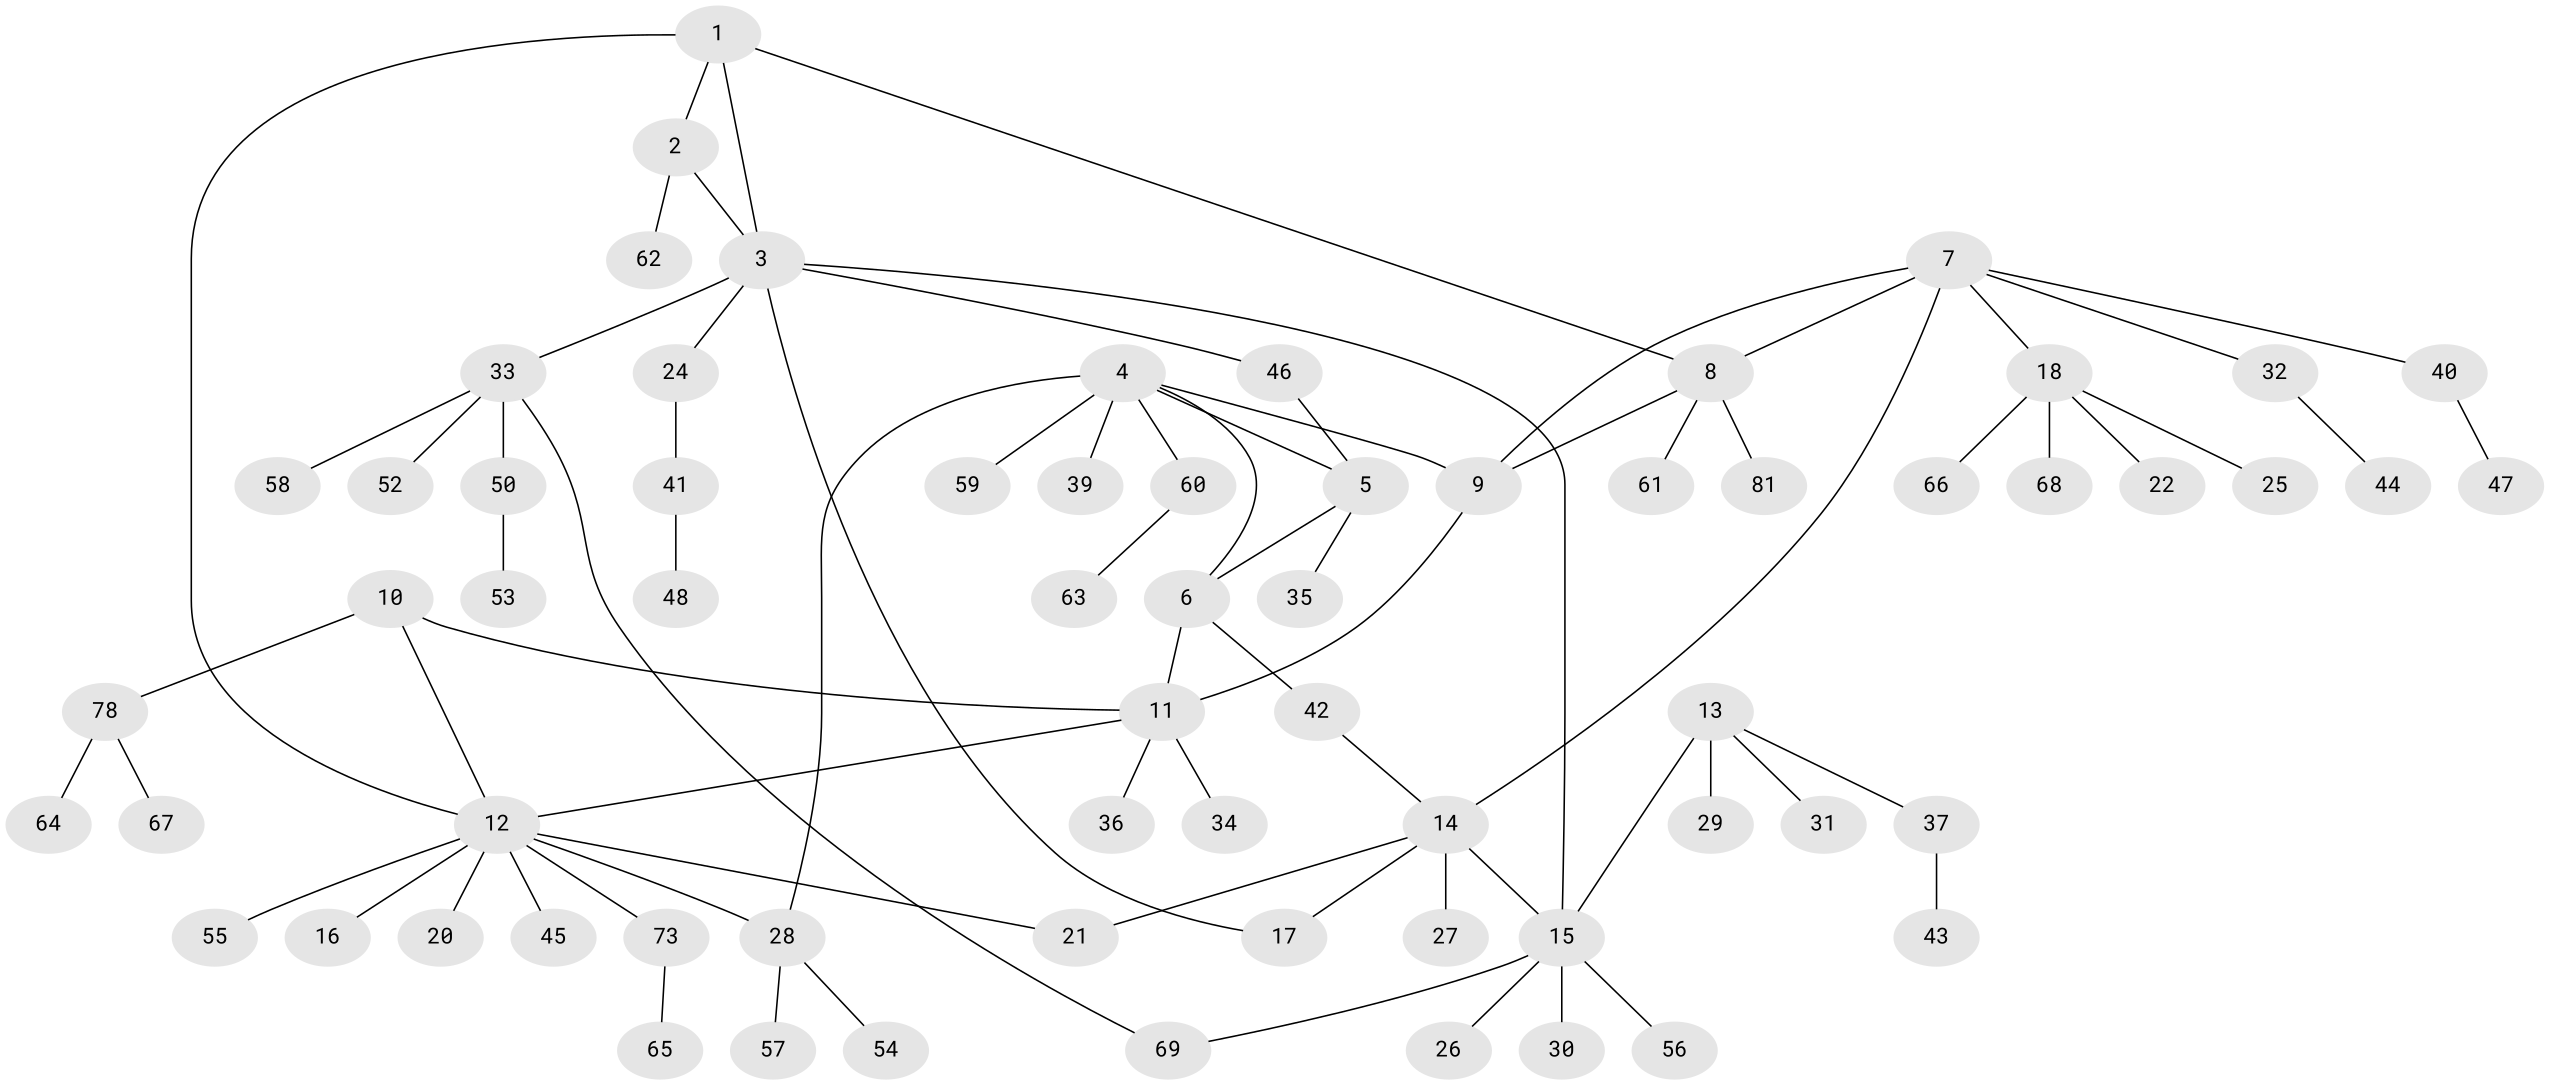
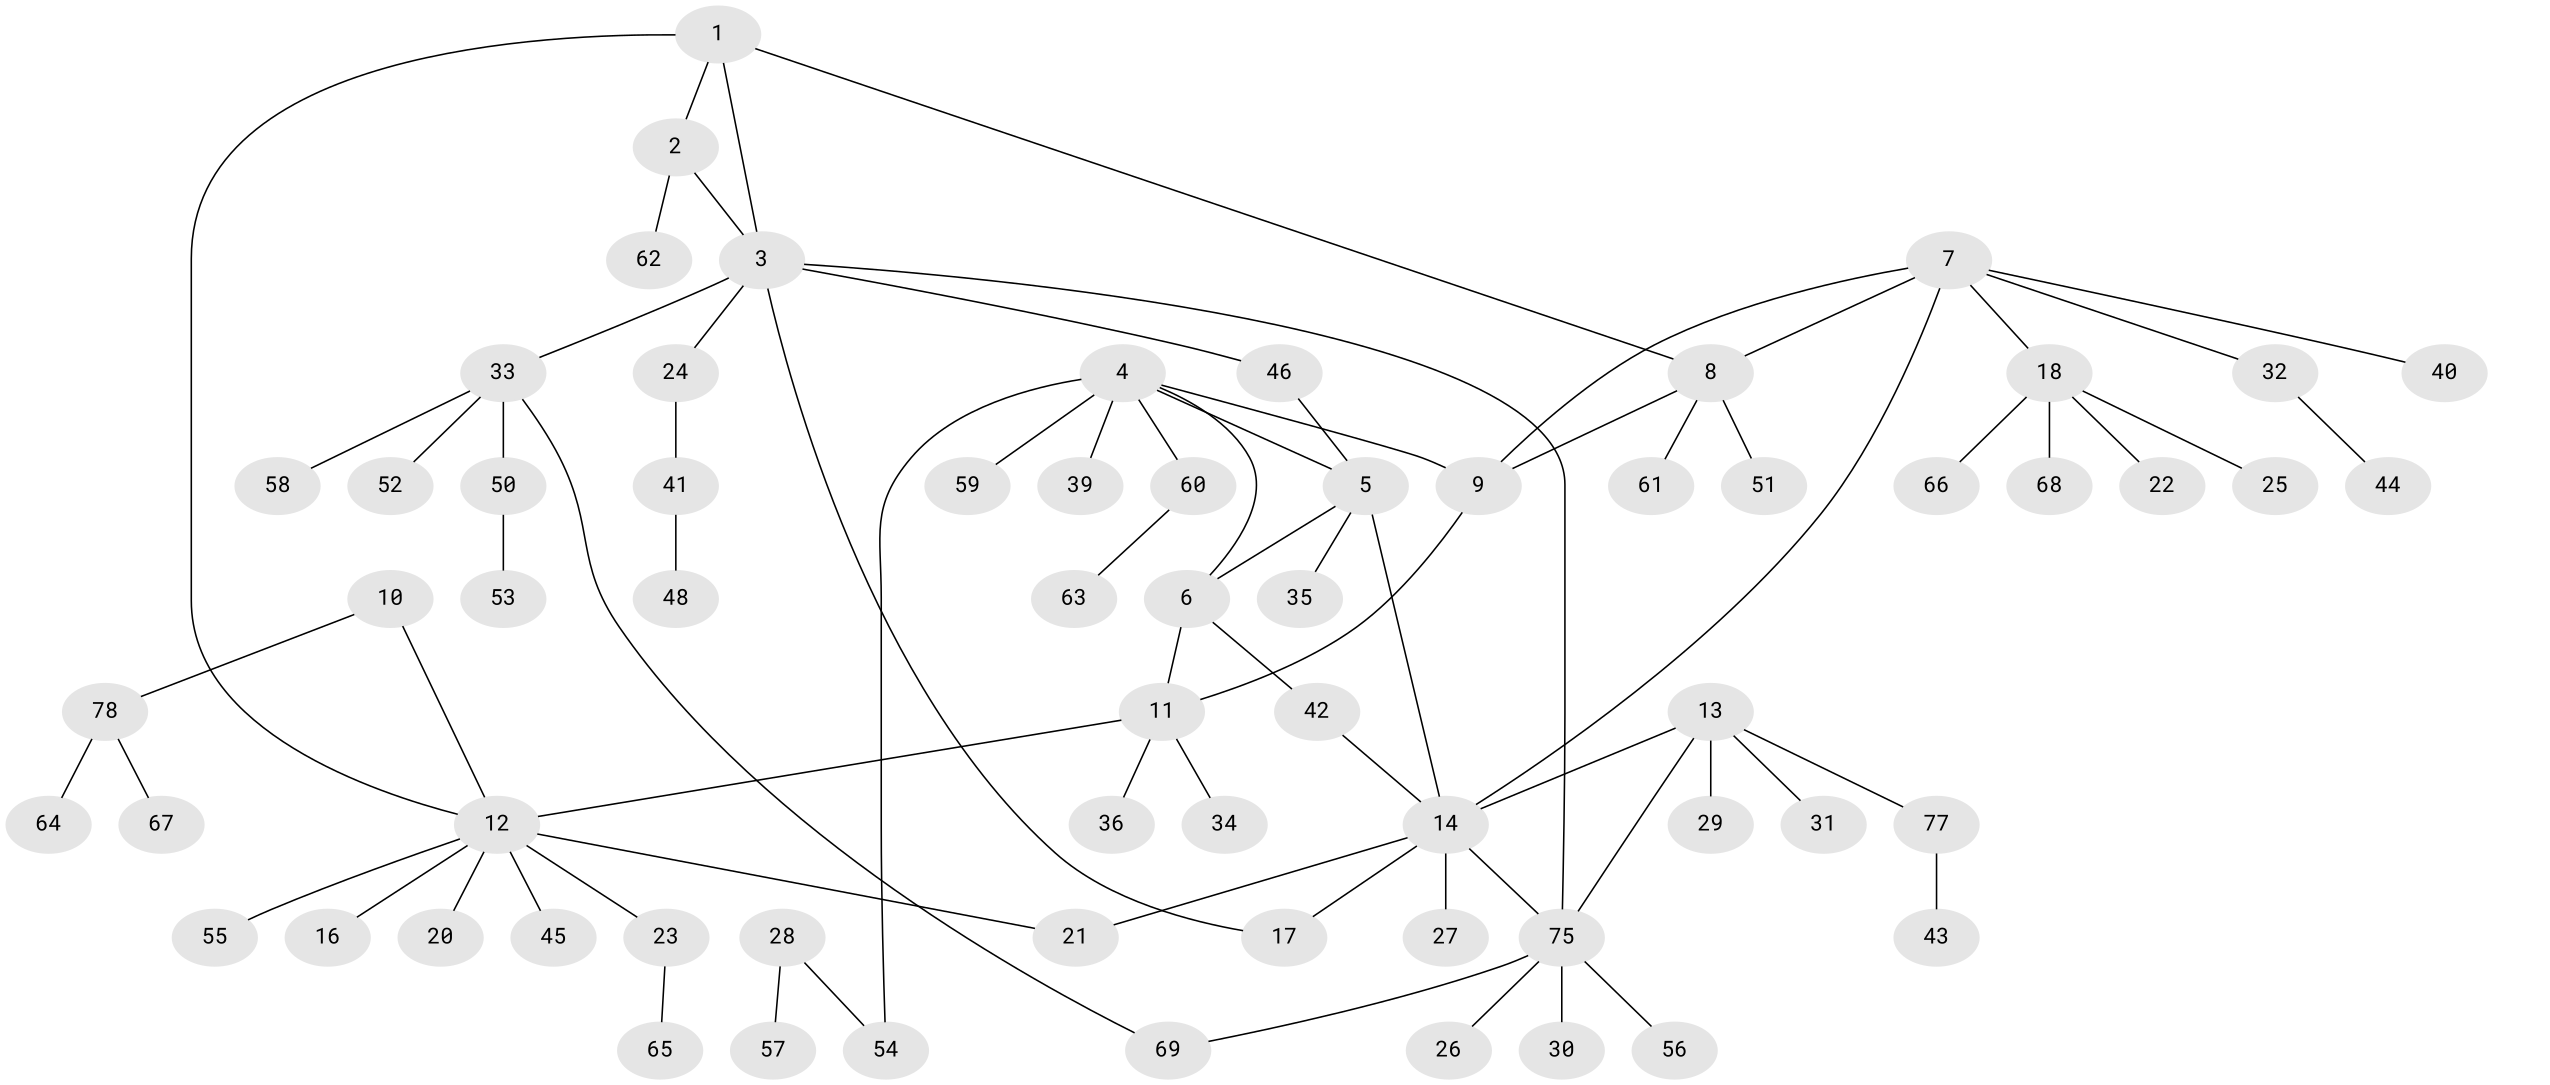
(1764, 486) -> (1764, 486)
(2501, 486) -> none
(821, 560) -> (881, 641)
none -> (1406, 656)
(768, 687) -> none
none -> (1578, 768)
(1937, 825) -> (1937, 825)
(642, 878) -> none
(666, 938) -> (666, 938)
(1562, 938) -> (1562, 938)
